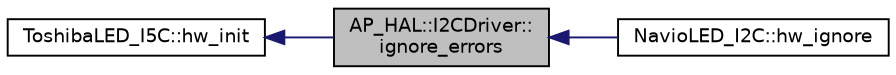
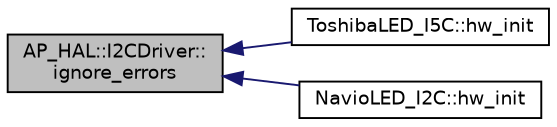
(309, 37) -> (267, 45)
(753, 37) -> (420, 100)
